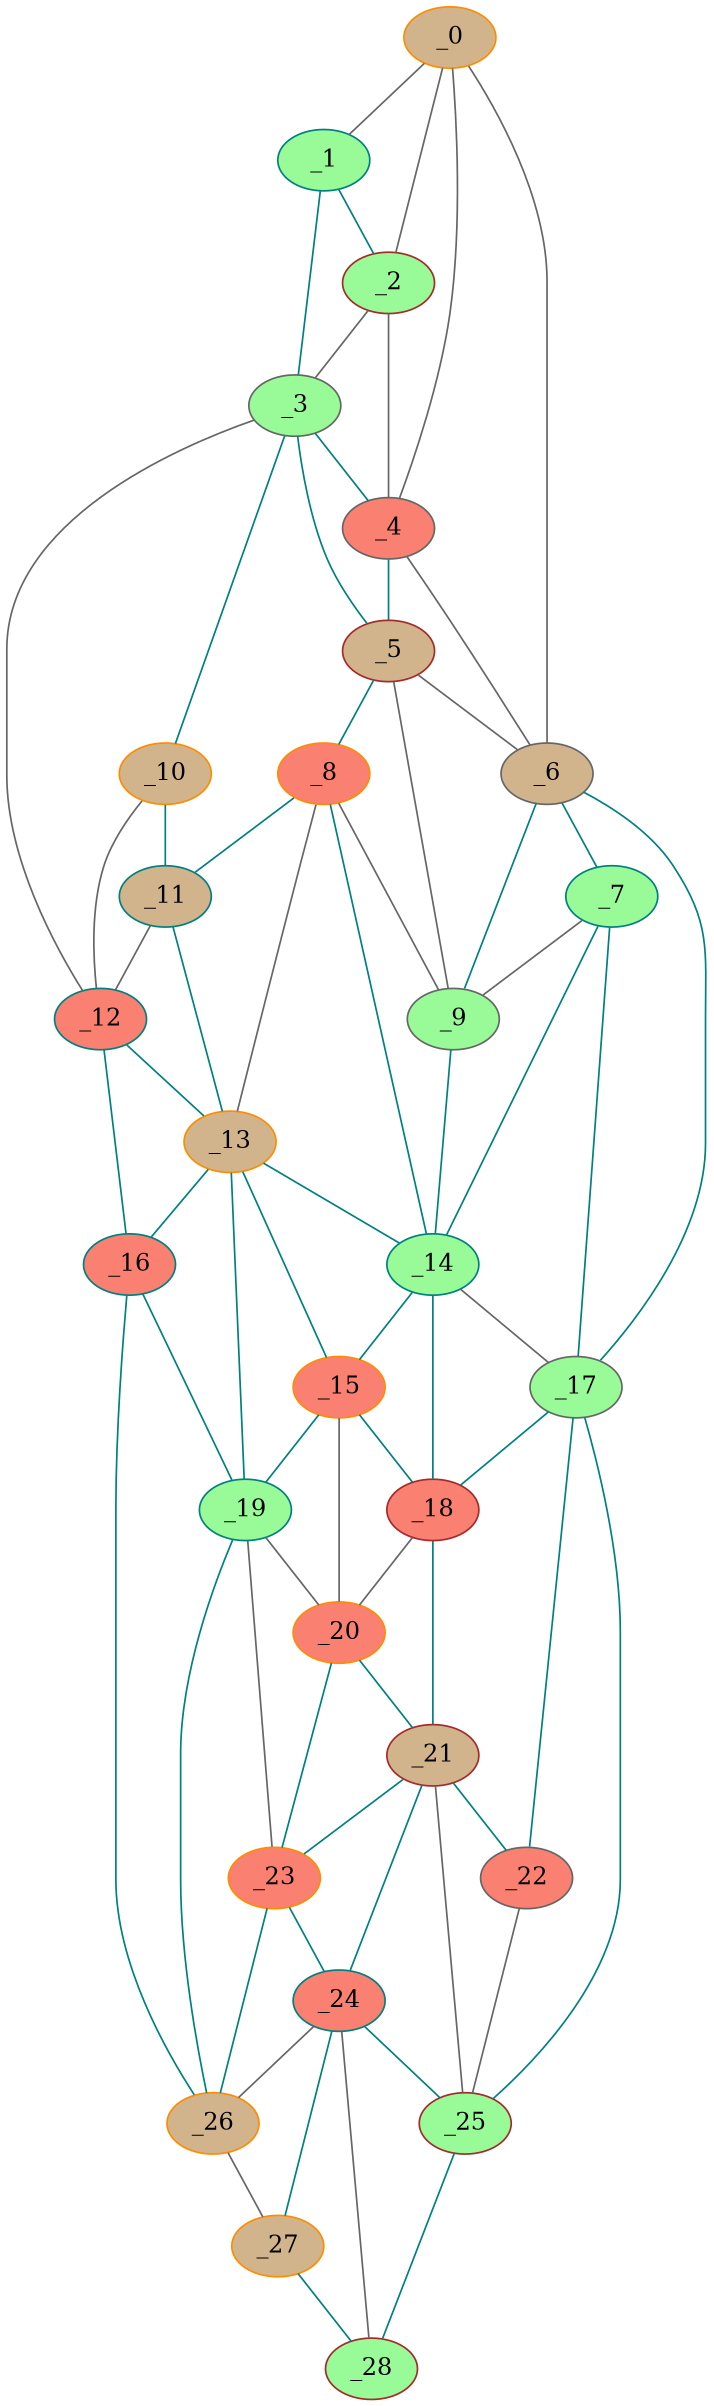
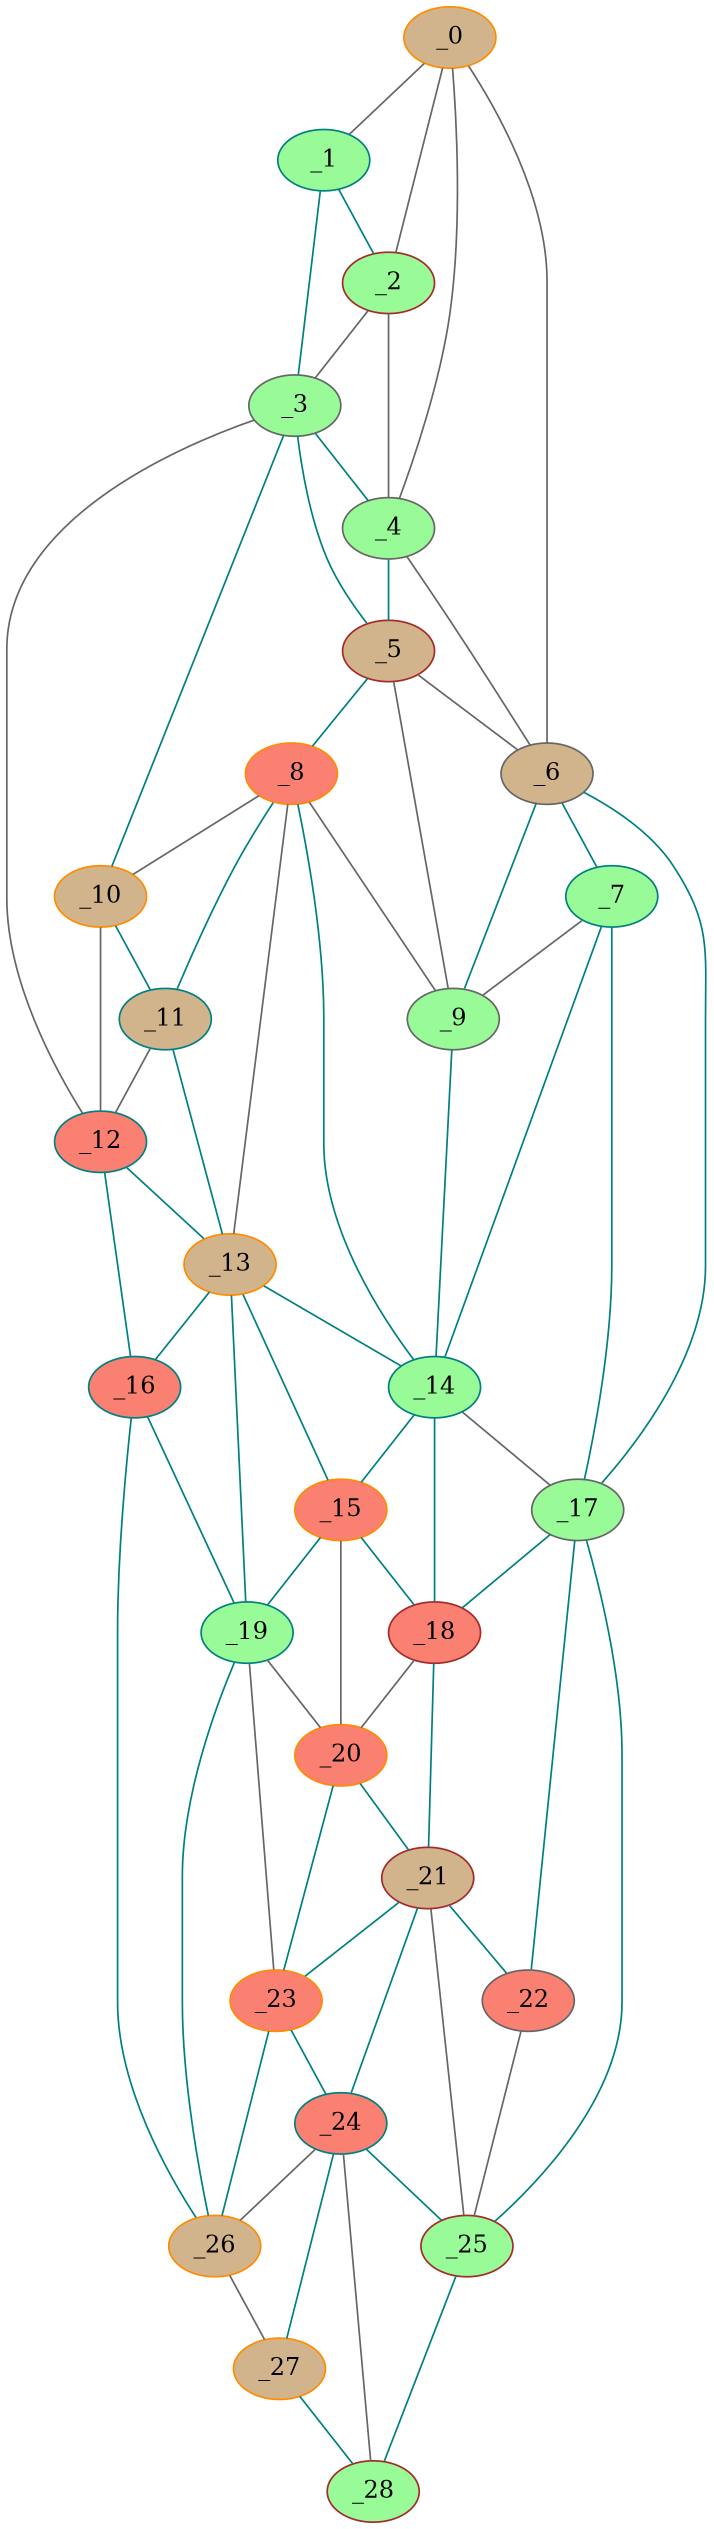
(389, 528) -> (389, 528)
none -> (196, 835)
